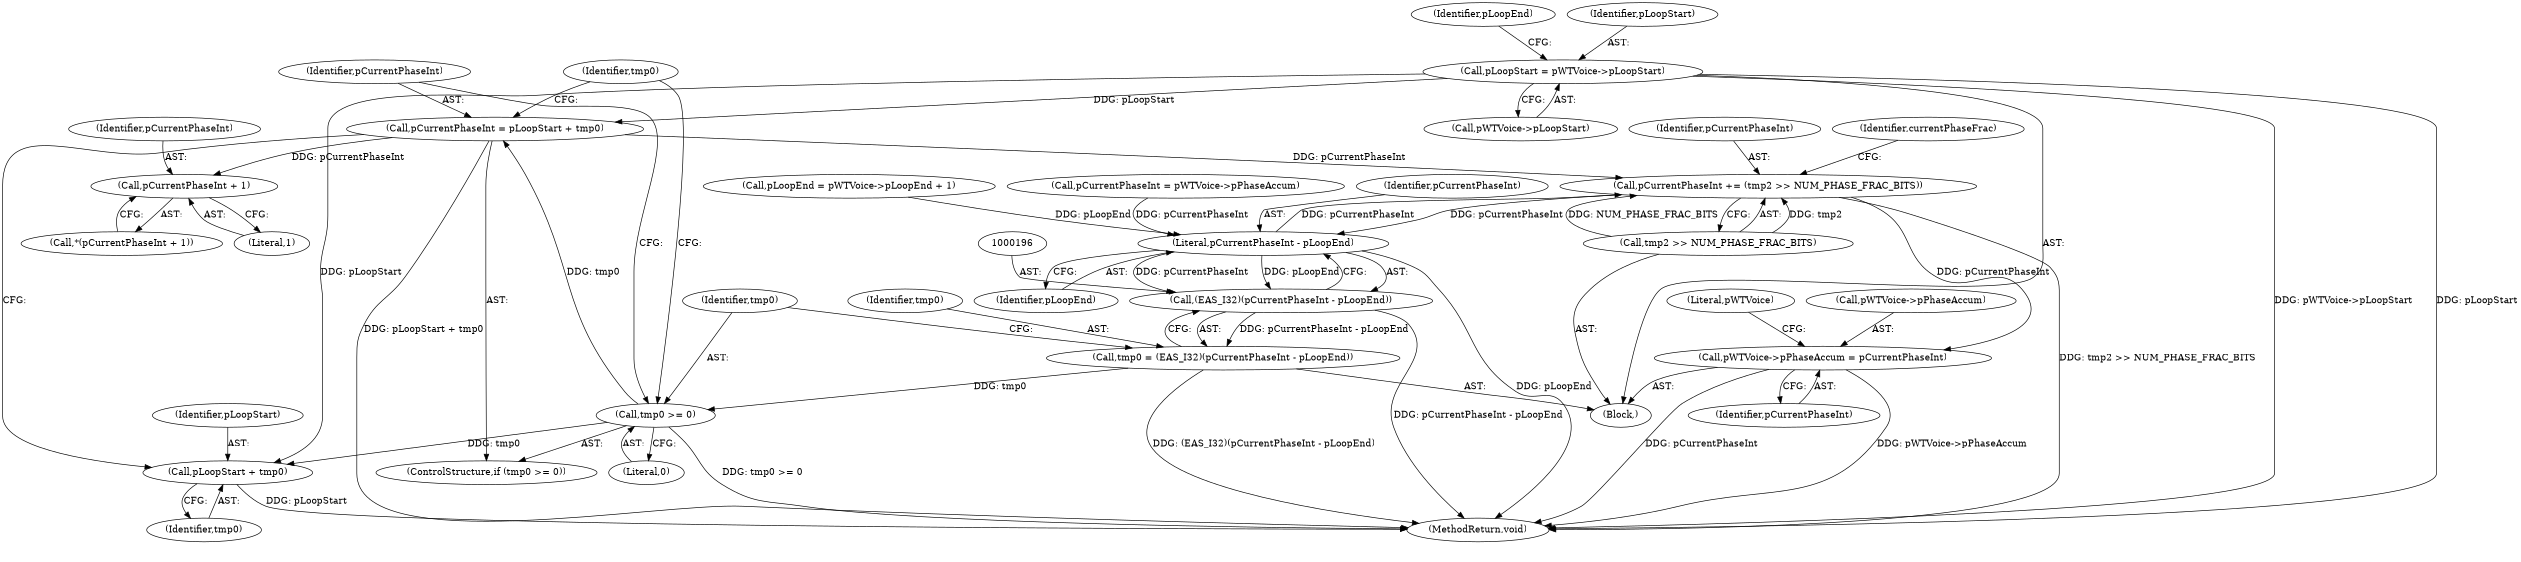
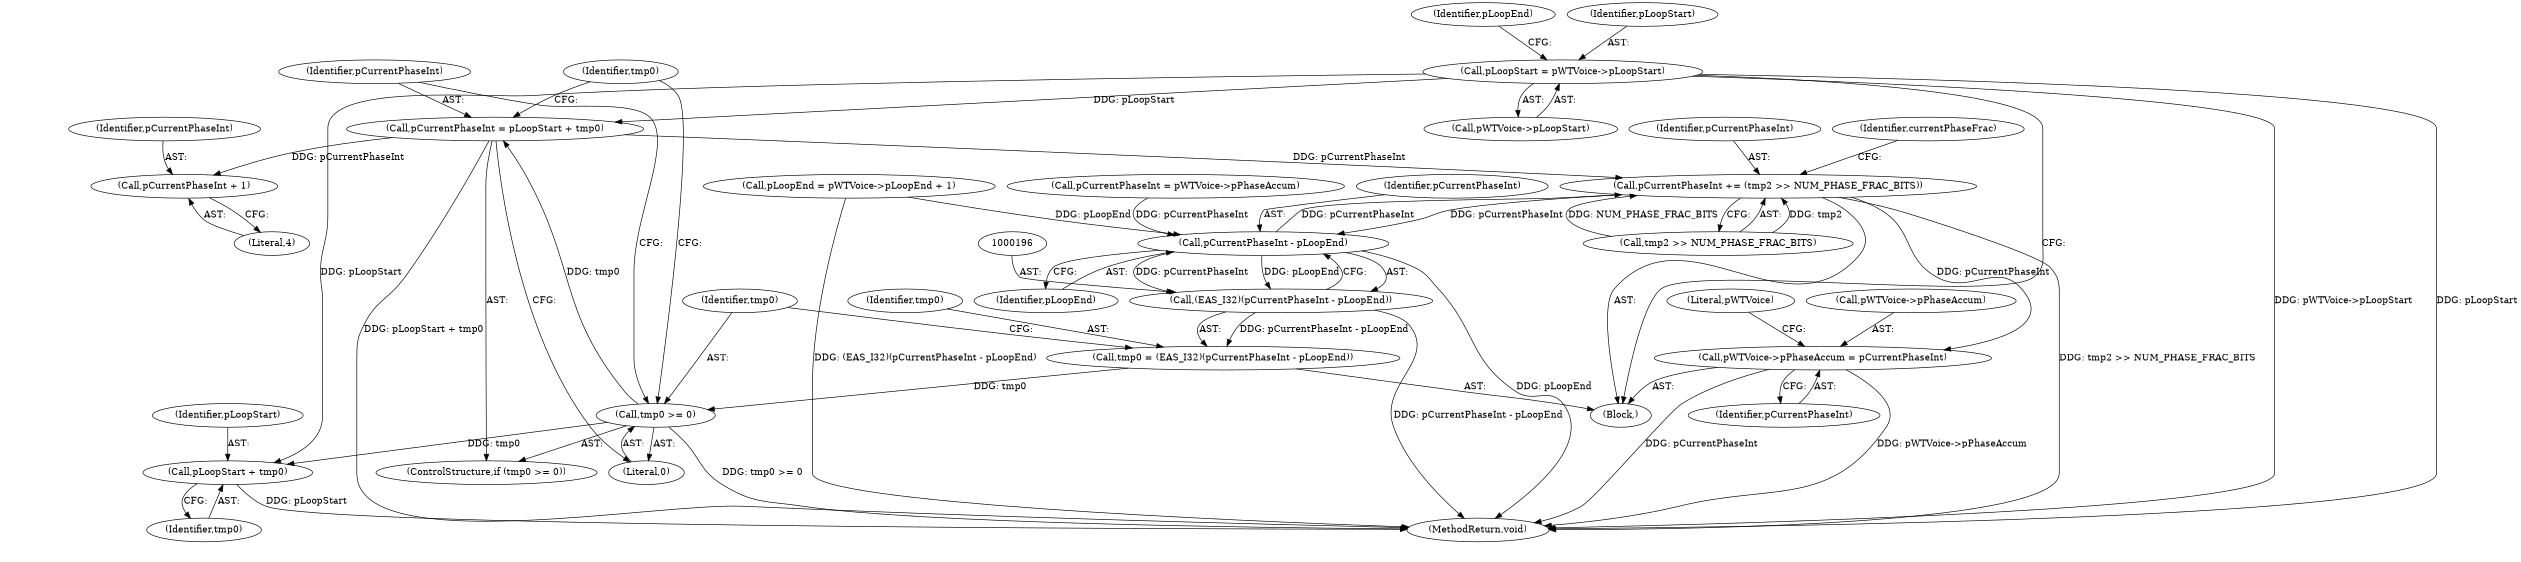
(1535, 100) -> (1535, 100)
(3, 186) -> (532, 312)
(122, 244) -> none
(272, 244) -> (272, 244)
(1263, 244) -> (1263, 244)
(2055, 244) -> (2055, 244)
(1577, 307) -> (1722, 269)
(1167, 326) -> none
(666, 444) -> (666, 444)
(1227, 488) -> (966, 503)
